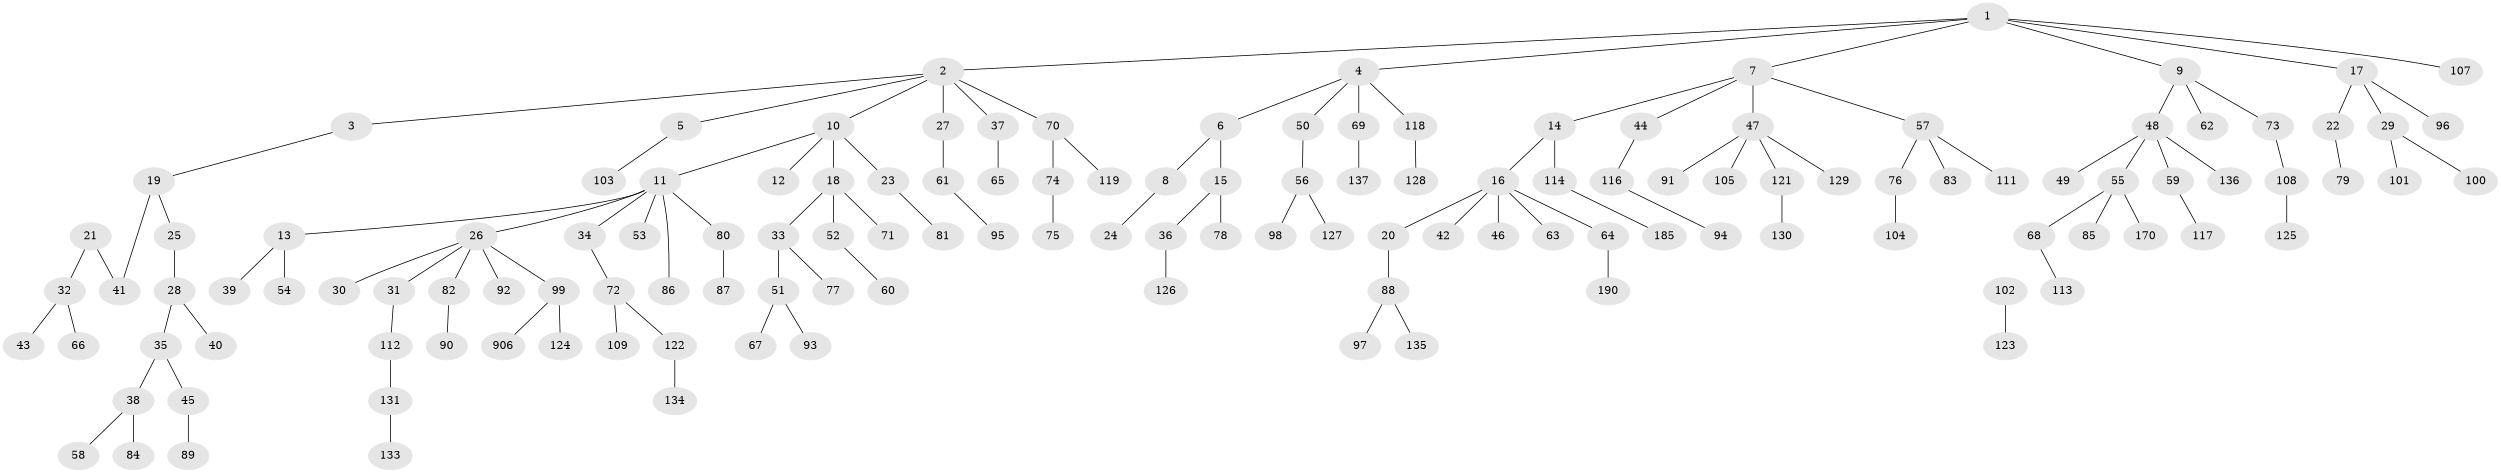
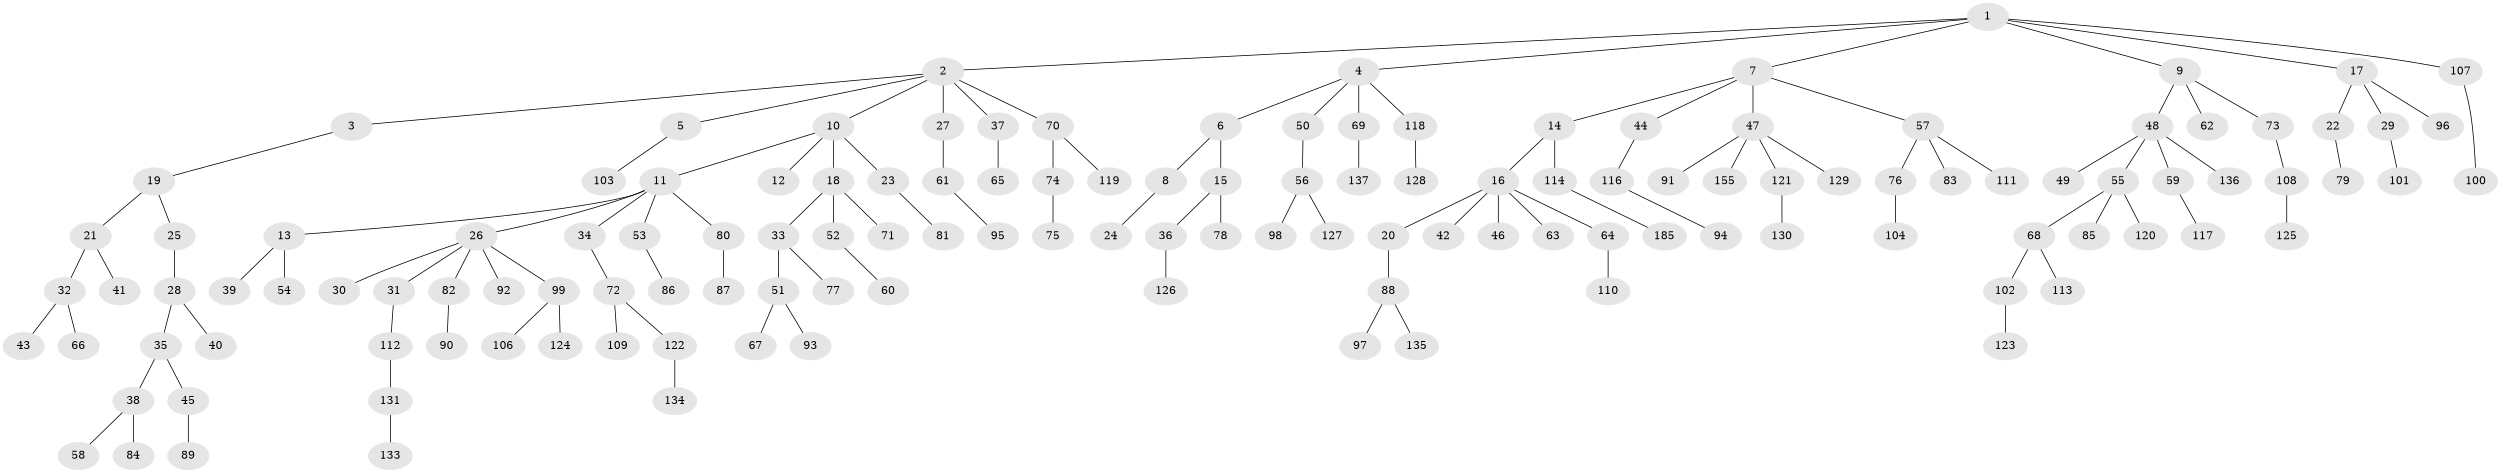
(2432, 154) -> (2472, 126)
(1725, 181) -> (1725, 181)
(137, 236) -> (122, 209)
(668, 236) -> (654, 264)
(2146, 236) -> (2146, 236)
none -> (2020, 264)
(1608, 291) -> (1608, 291)
(503, 346) -> (503, 346)
